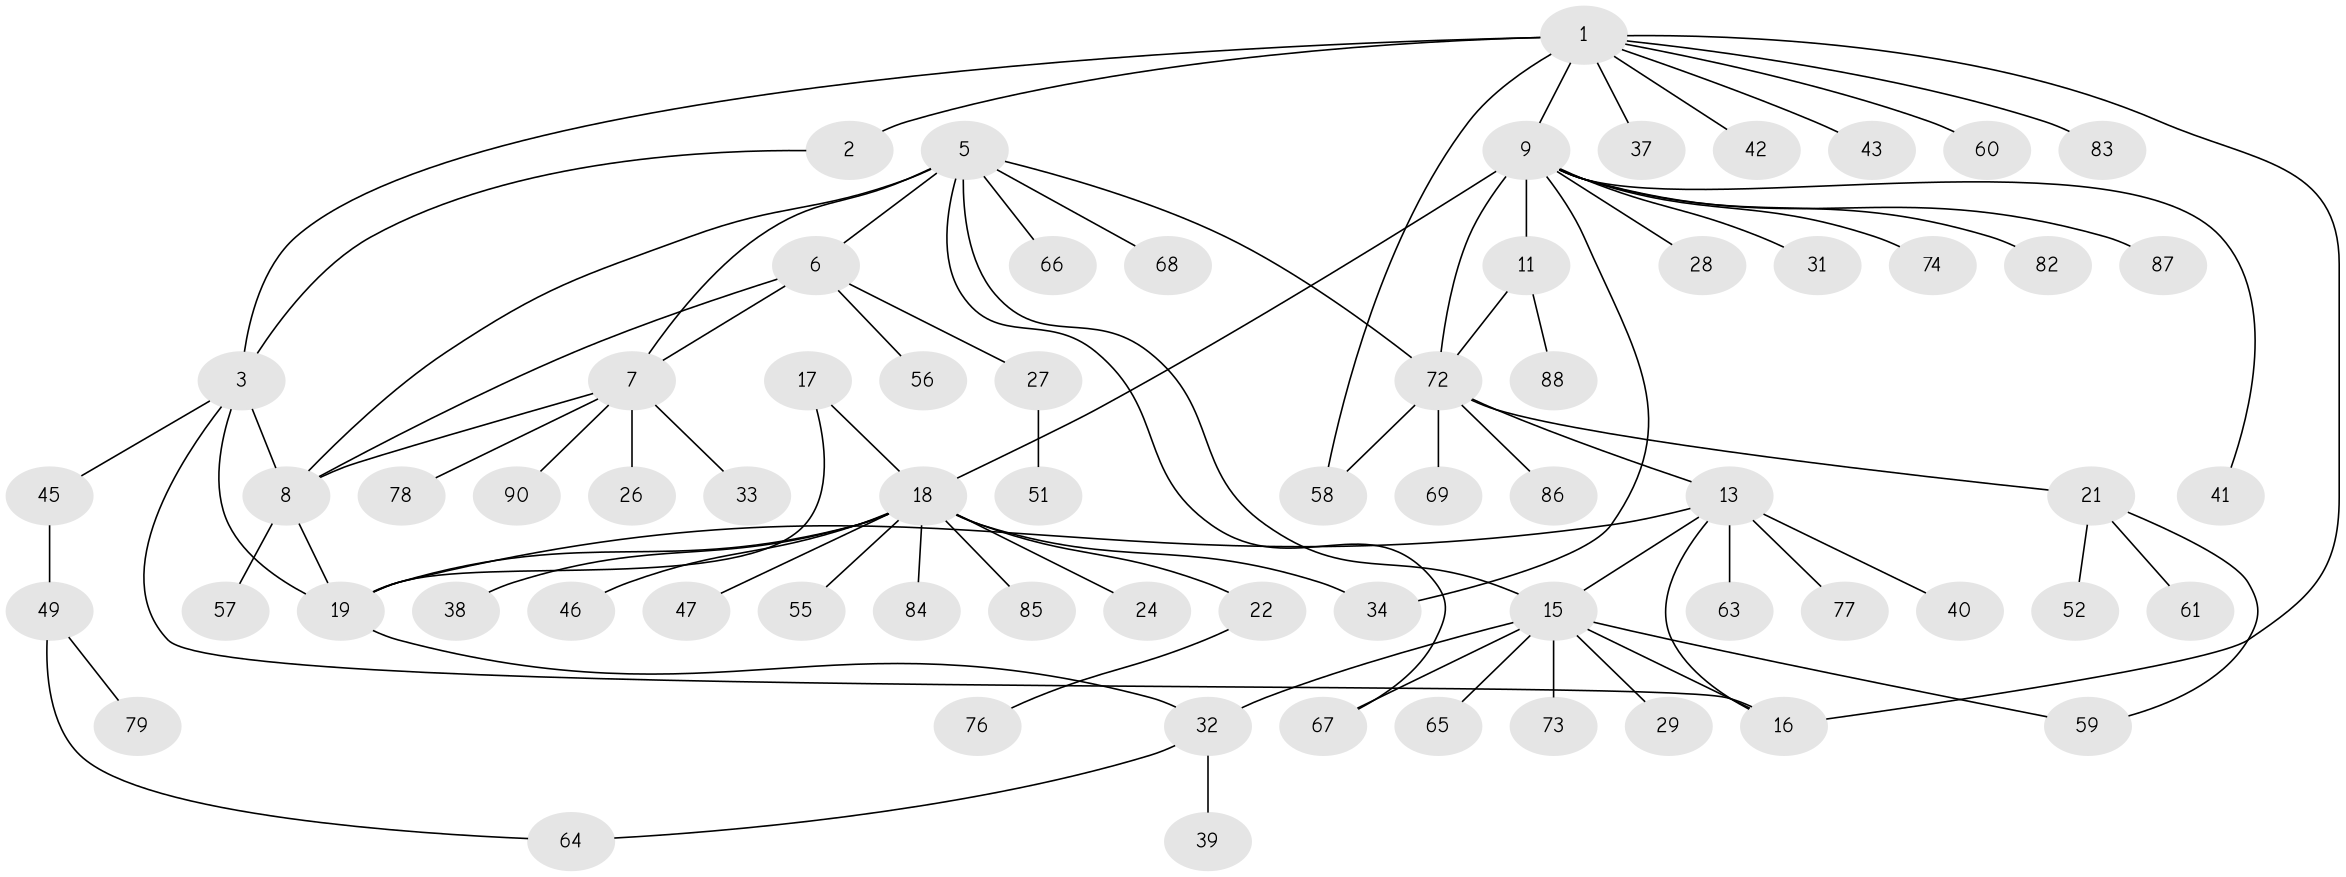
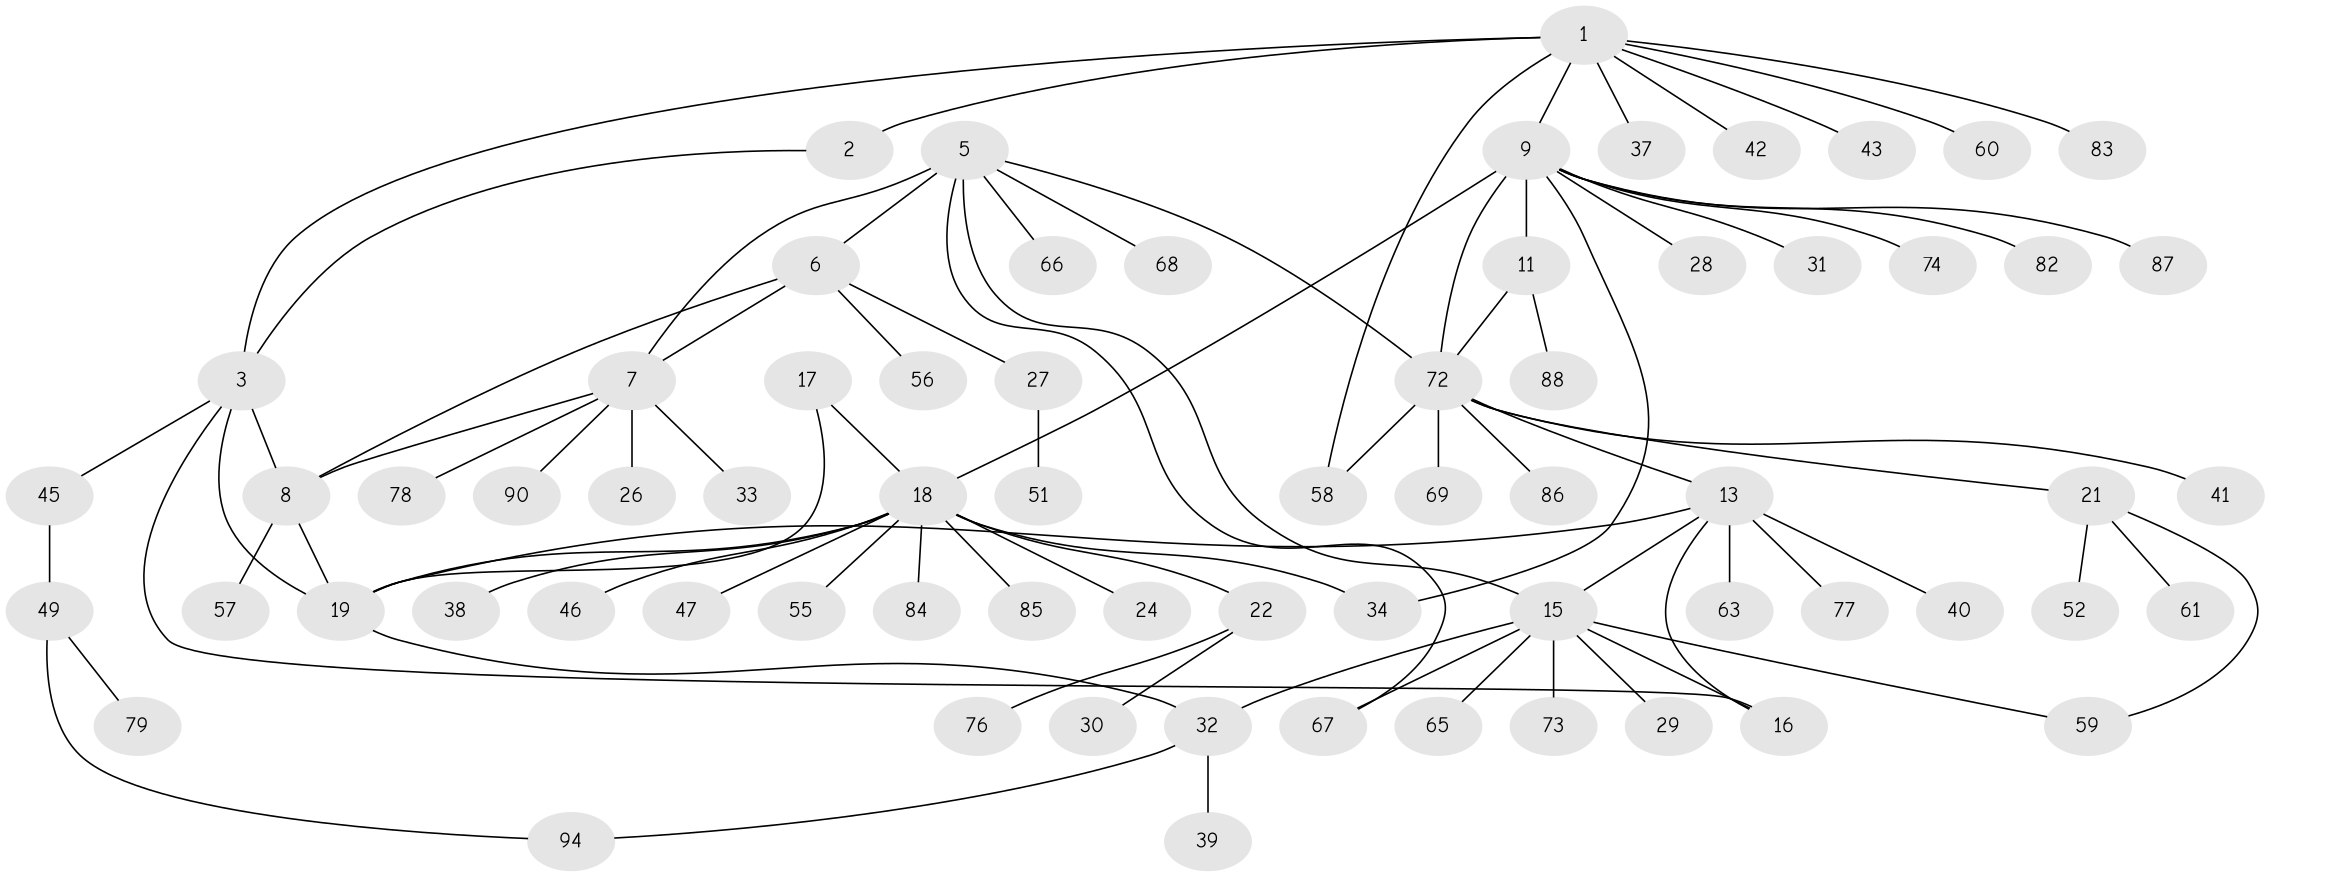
(2015, 182) -> (1828, 442)
(595, 272) -> none
(2339, 289) -> none
none -> (1093, 726)
(571, 842) -> (571, 842)
